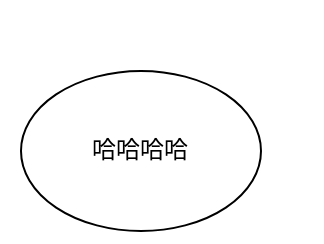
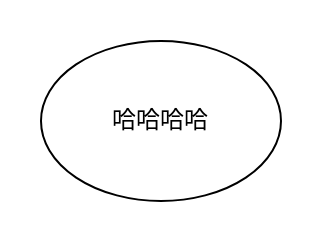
(141, 151) -> (161, 121)
